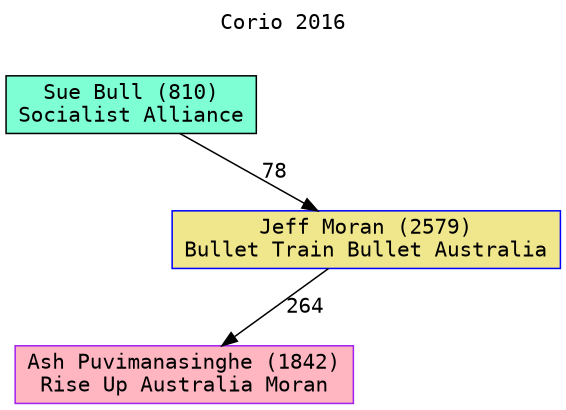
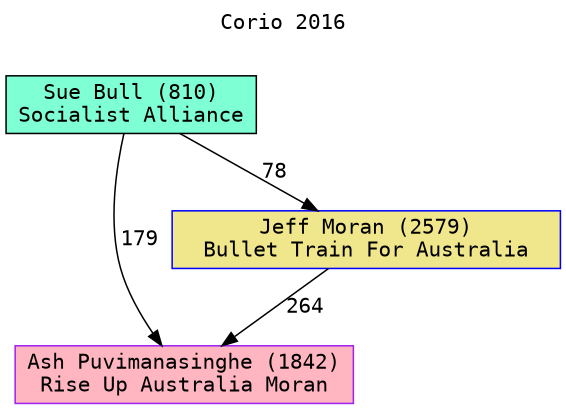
none -> (115, 237)
(366, 240) -> (366, 240)
